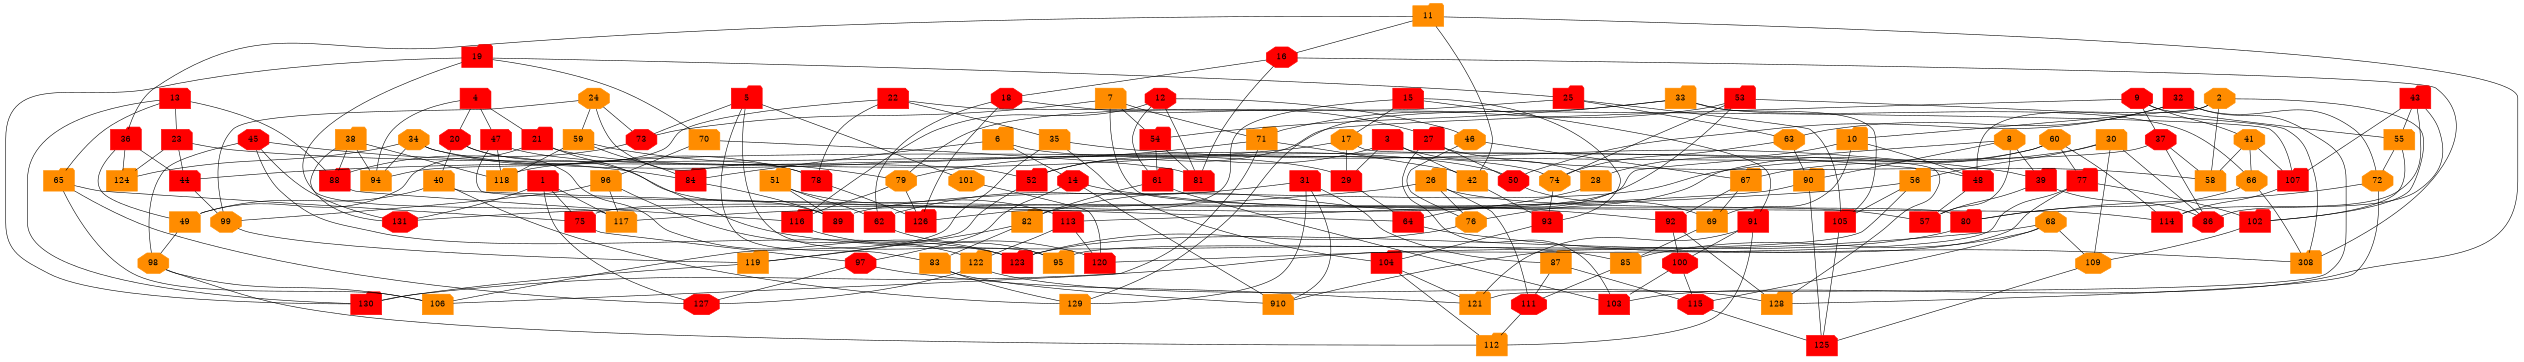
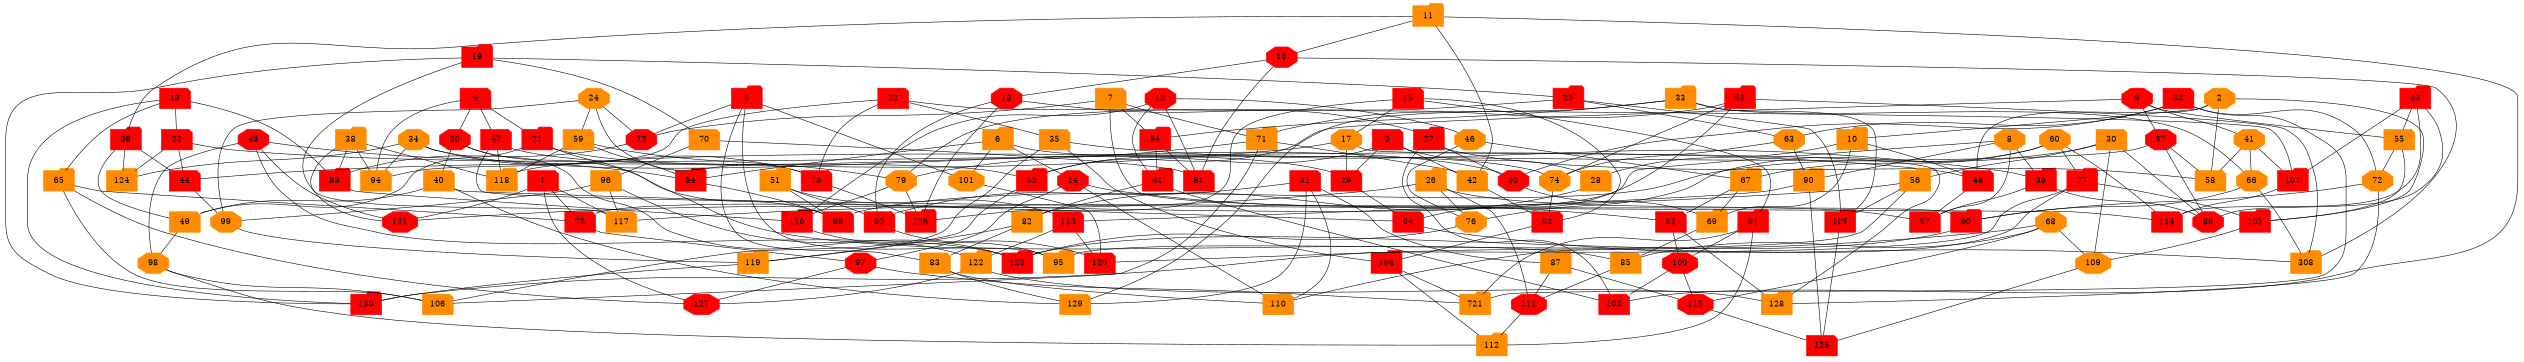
none -> (982, 160)
(1278, 304) -> (1278, 304)
(1475, 304) -> (1475, 304)
